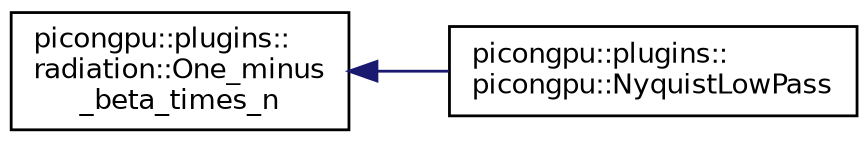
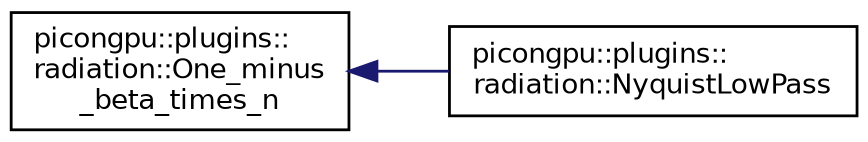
(653, 71) -> (653, 71)
